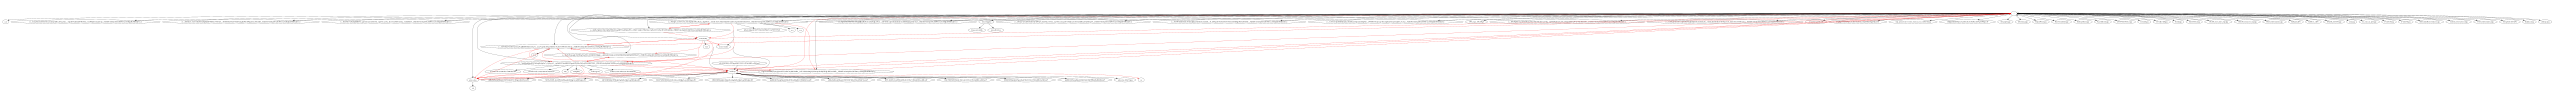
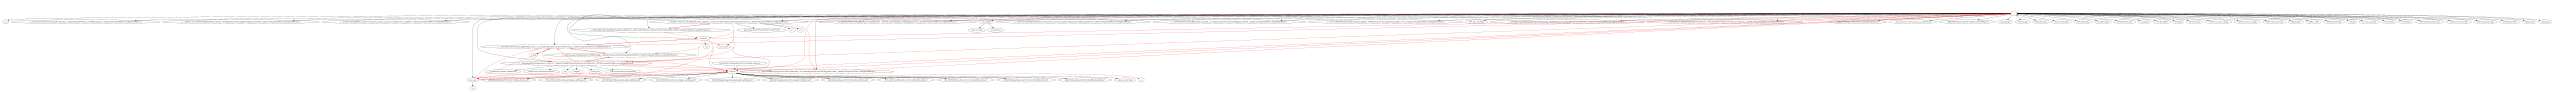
(1816, 22) -> none
